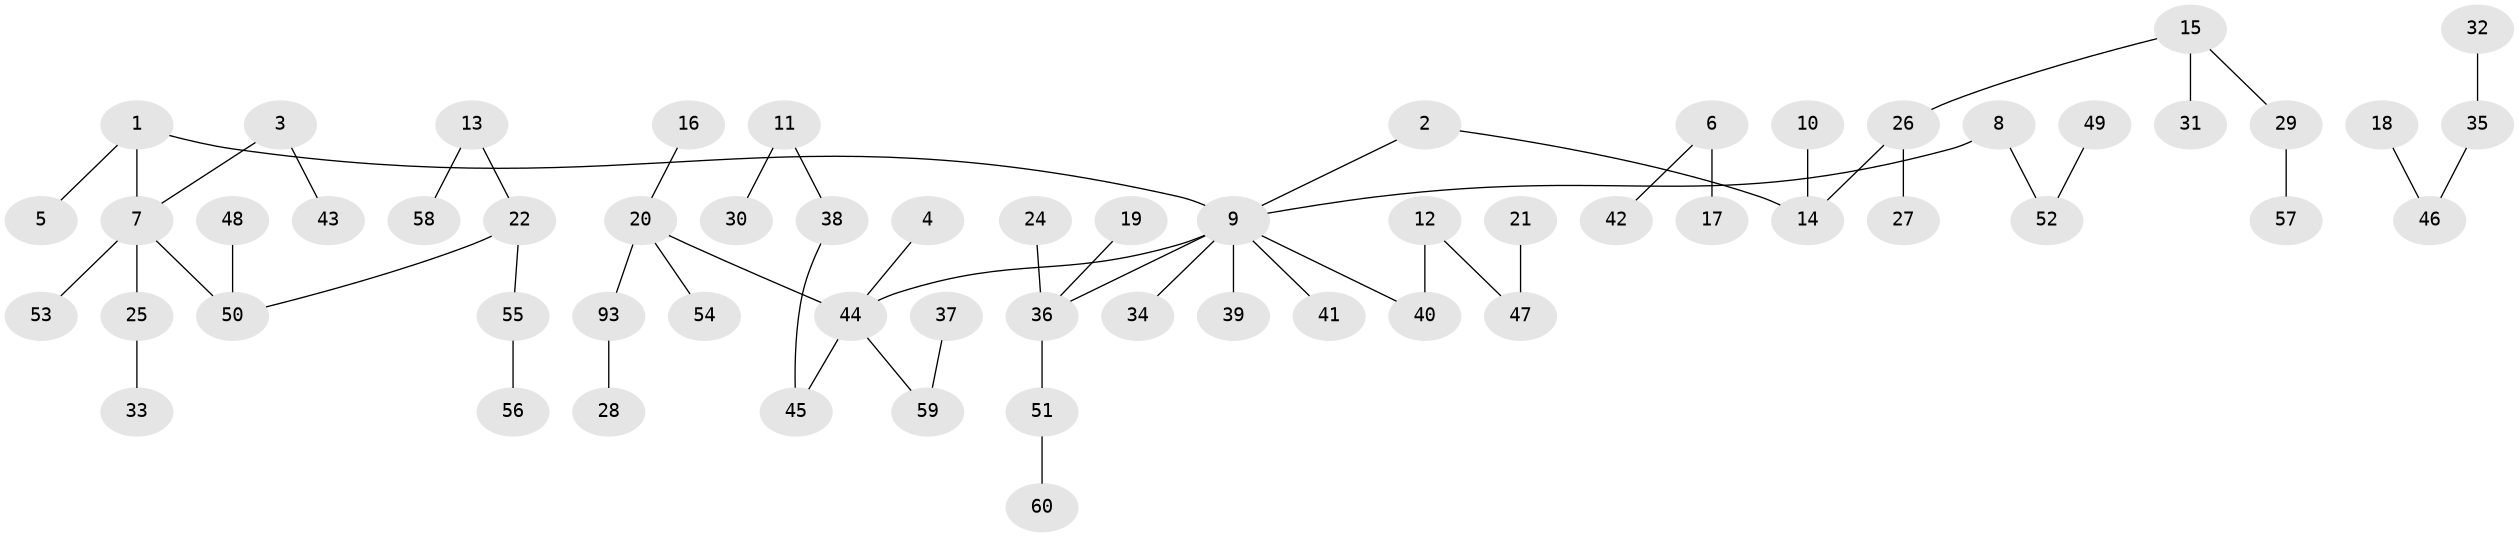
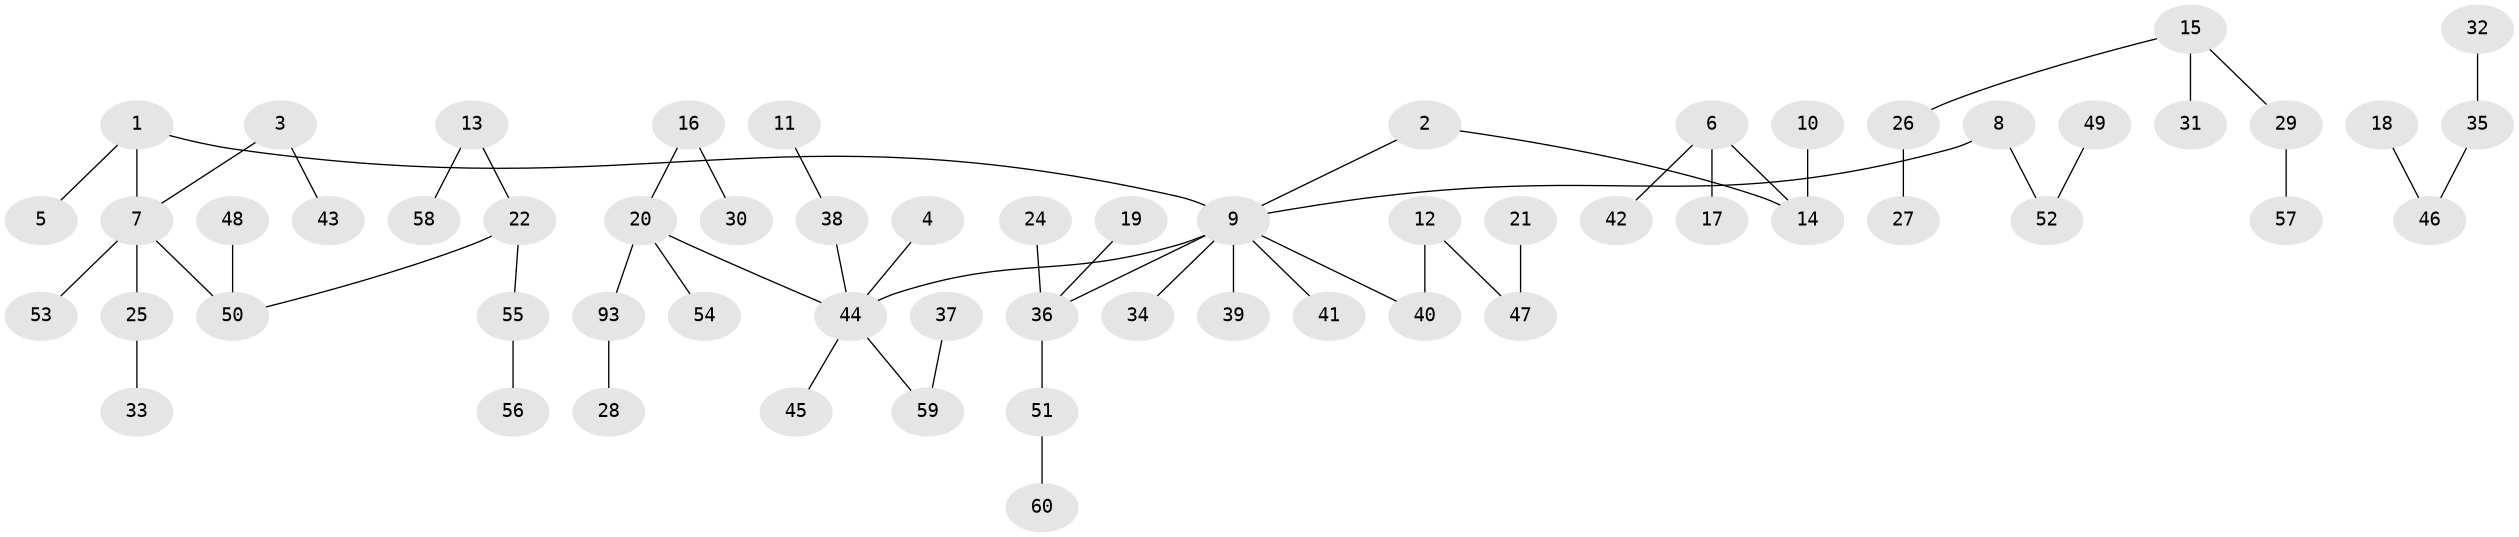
(760, 173) -> (712, 173)
(1849, 180) -> (1760, 173)
(799, 314) -> (841, 268)
